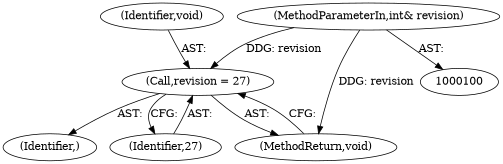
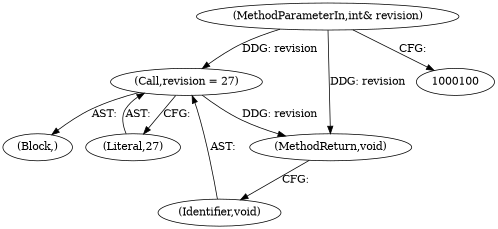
(433, 49) -> (415, 49)
(277, 111) -> (278, 178)
(259, 115) -> (280, 115)
(50, 147) -> (38, 147)
(166, 147) -> (133, 147)
